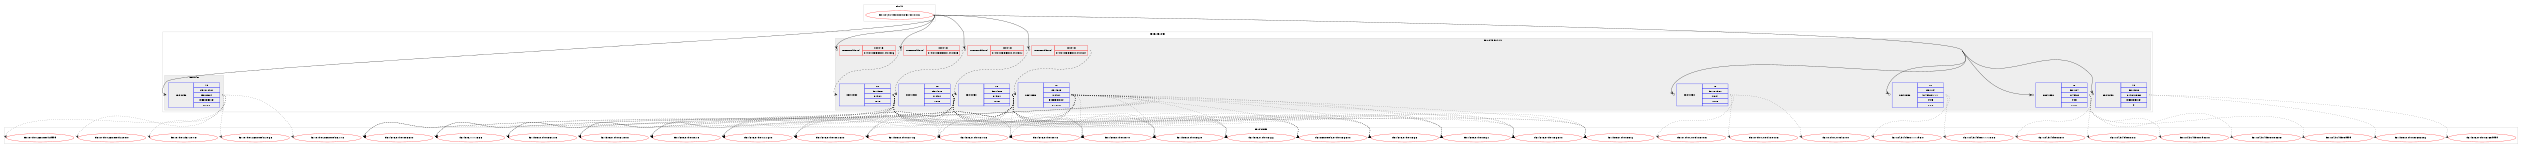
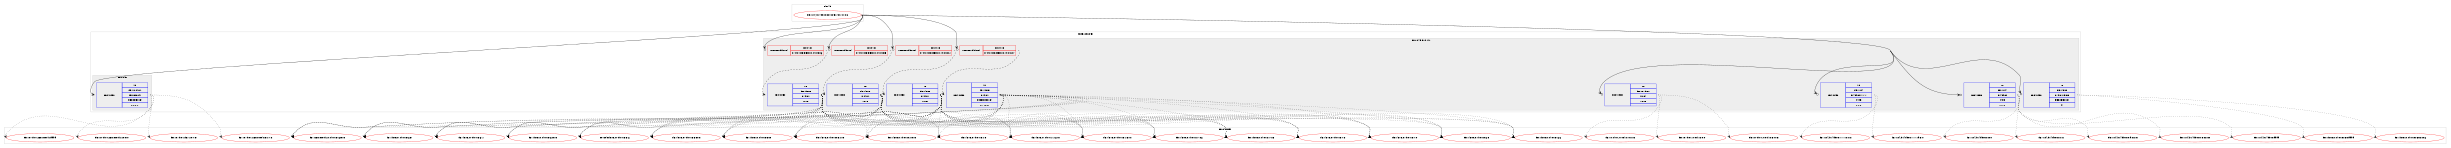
(256, 138) -> none
(471, 138) -> (758, 138)
(1620, 138) -> (615, 138)
